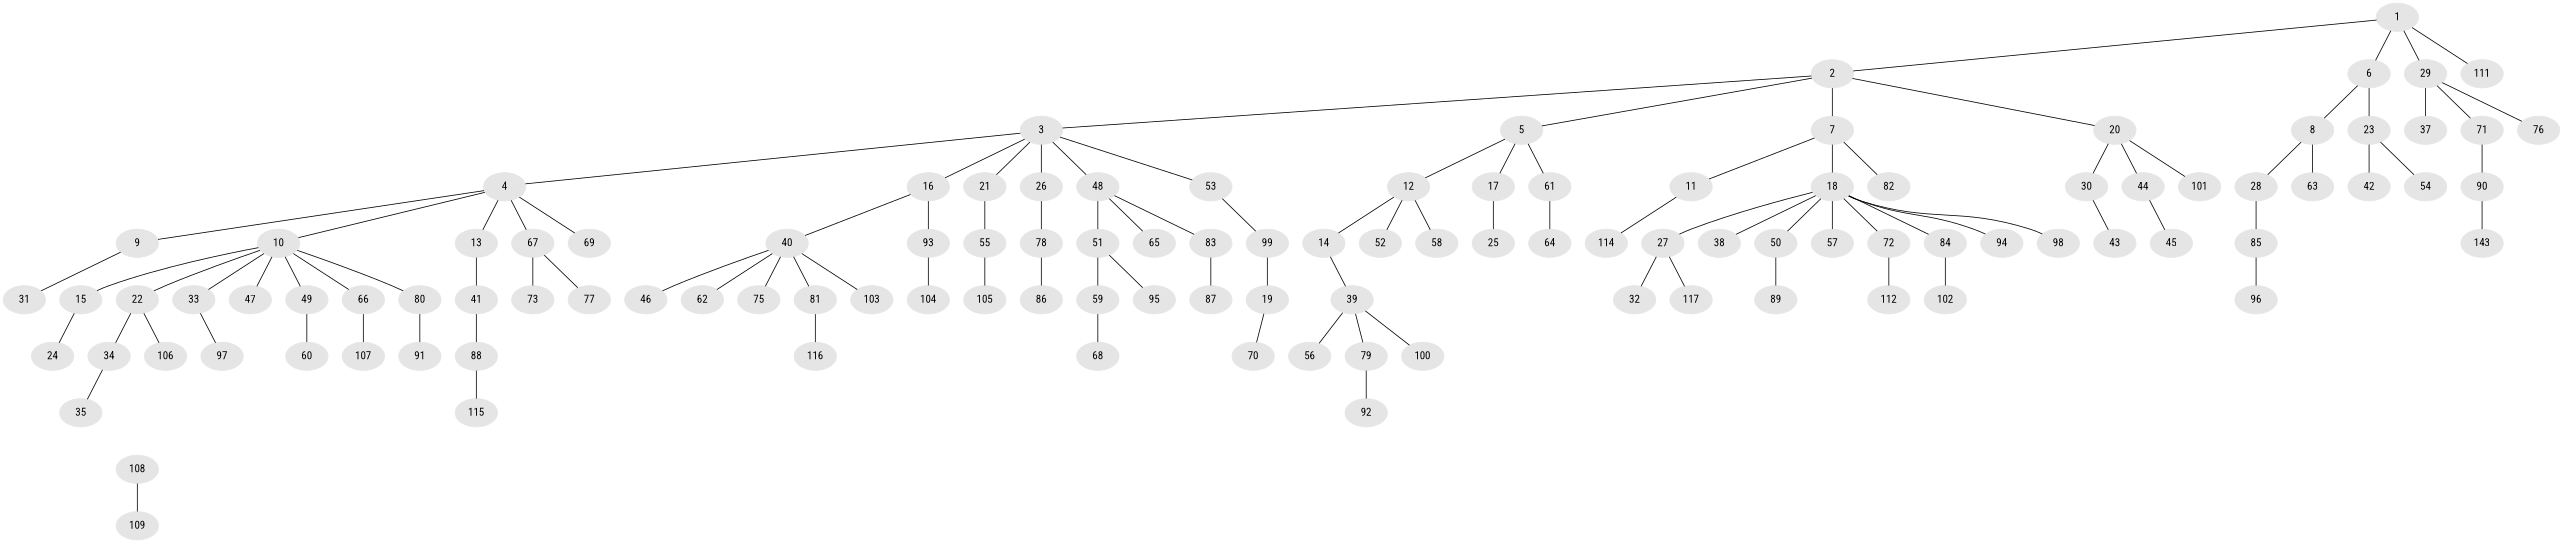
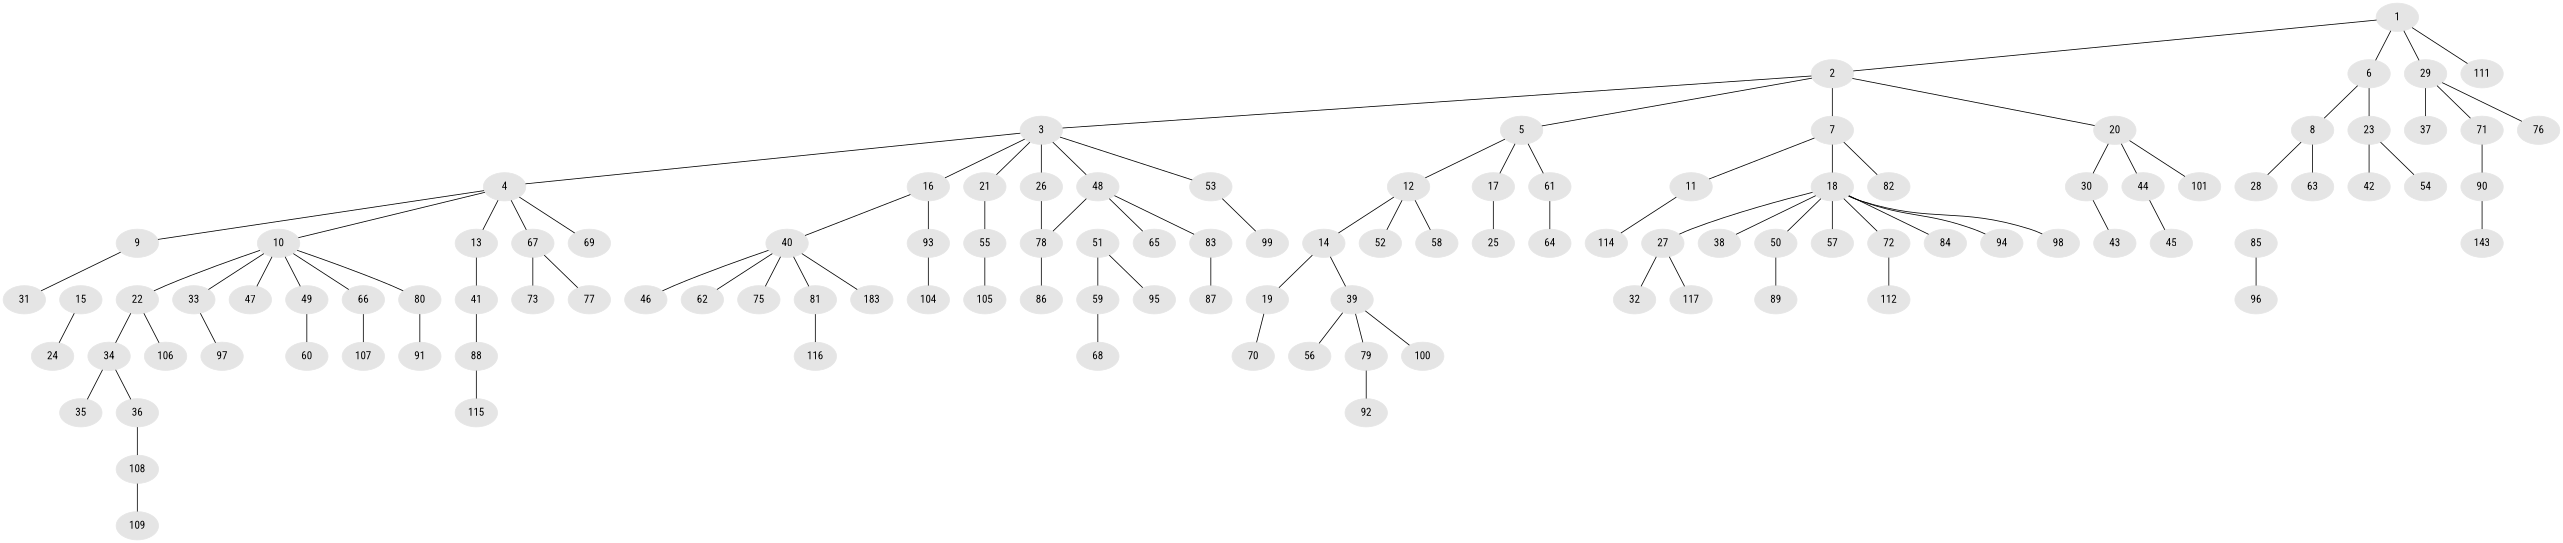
(1098, 215) -> (1070, 215)
(2256, 215) -> none
(177, 266) -> none
(1267, 272) -> (1296, 271)
(872, 300) -> (872, 300)
(1945, 300) -> none
none -> (137, 413)
